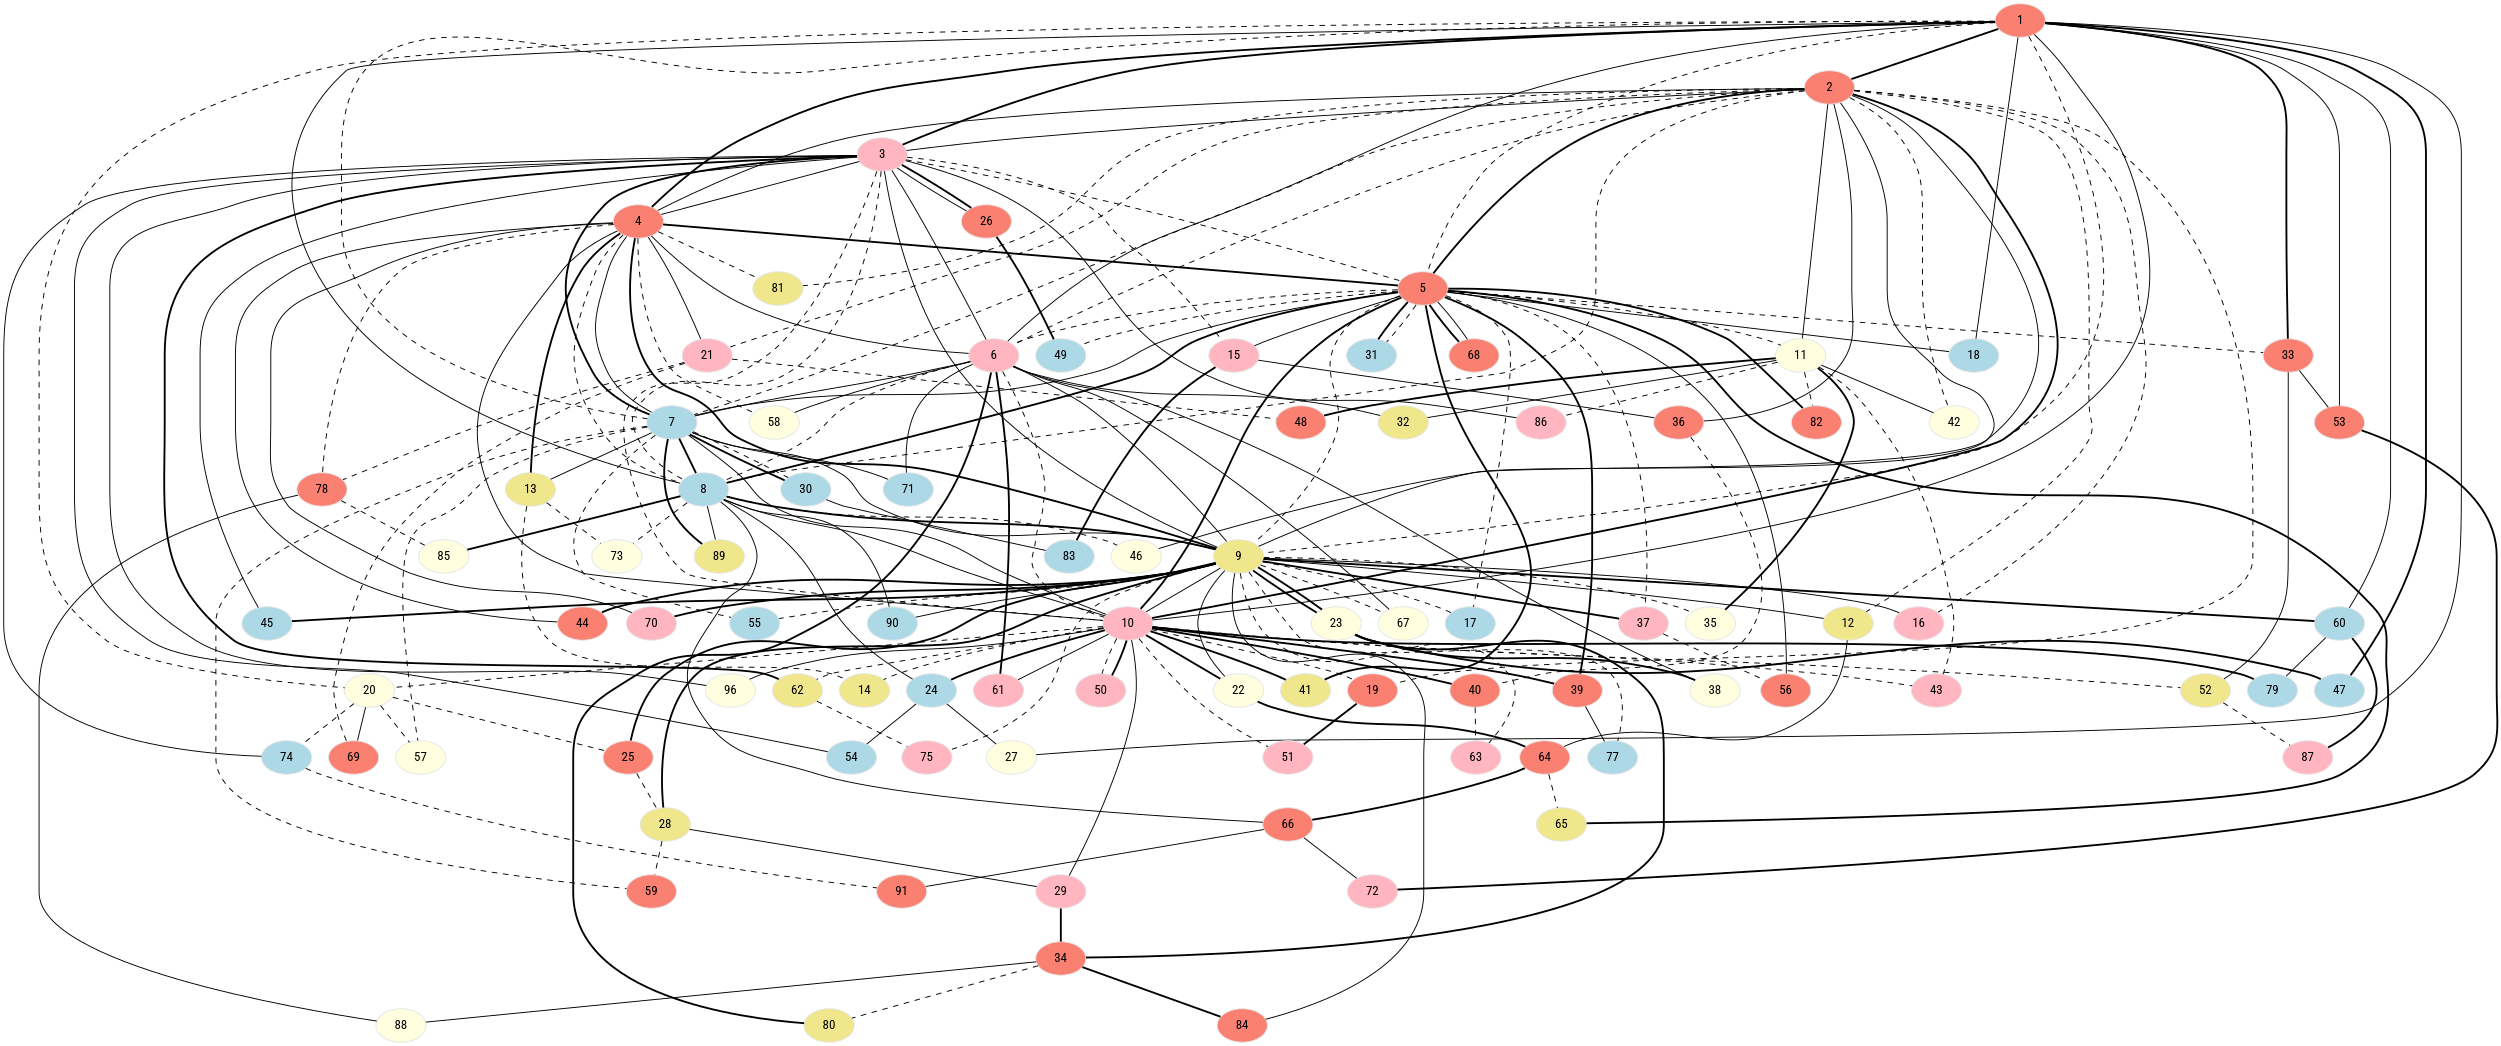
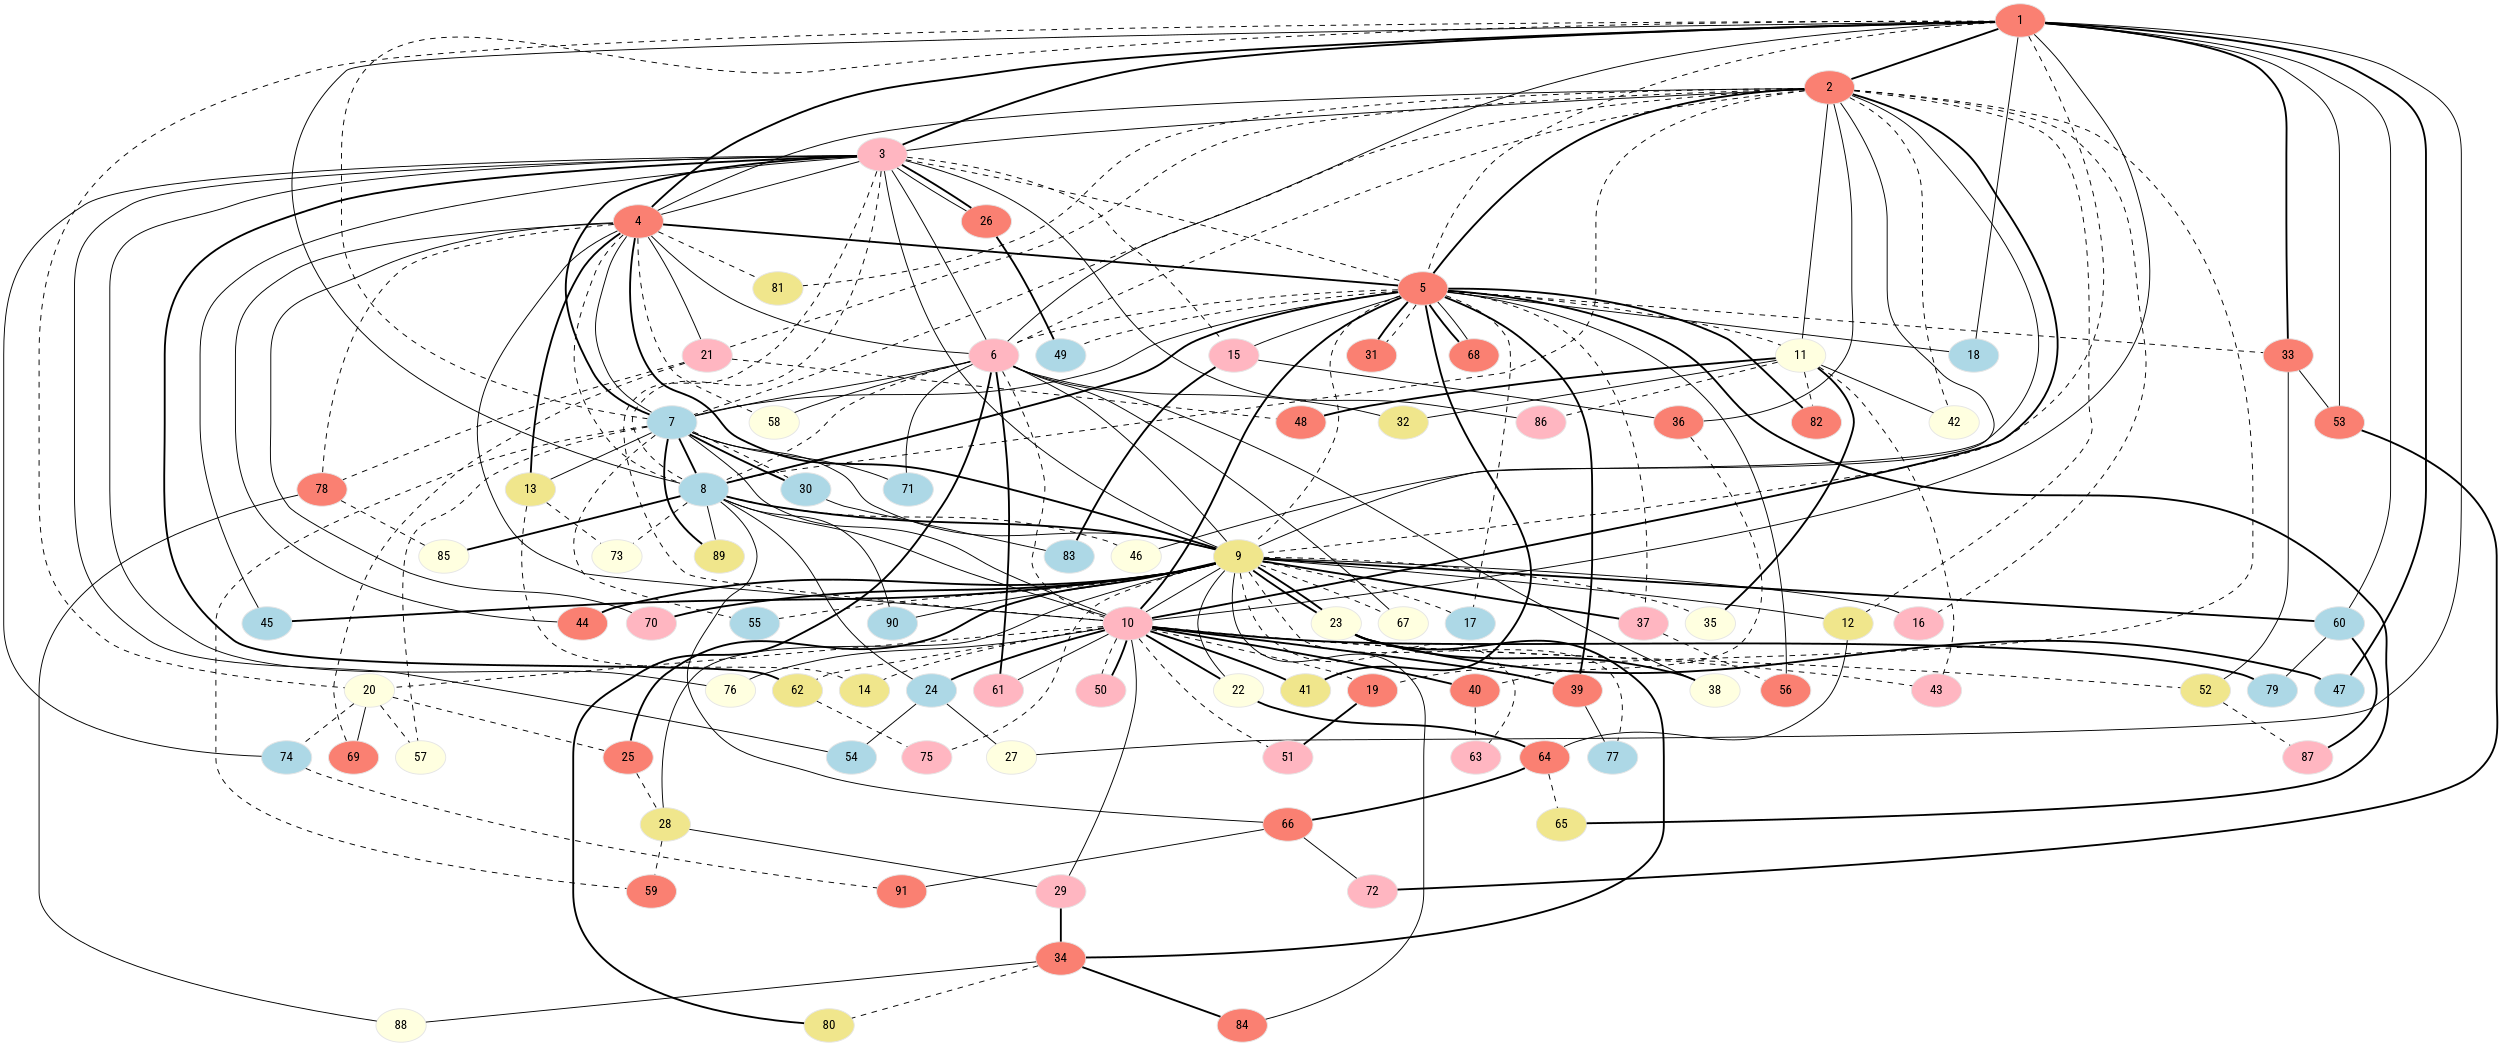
(1372, 355) -> (1372, 355)
(1022, 624) -> (1022, 624)
(730, 690) -> (730, 690)
